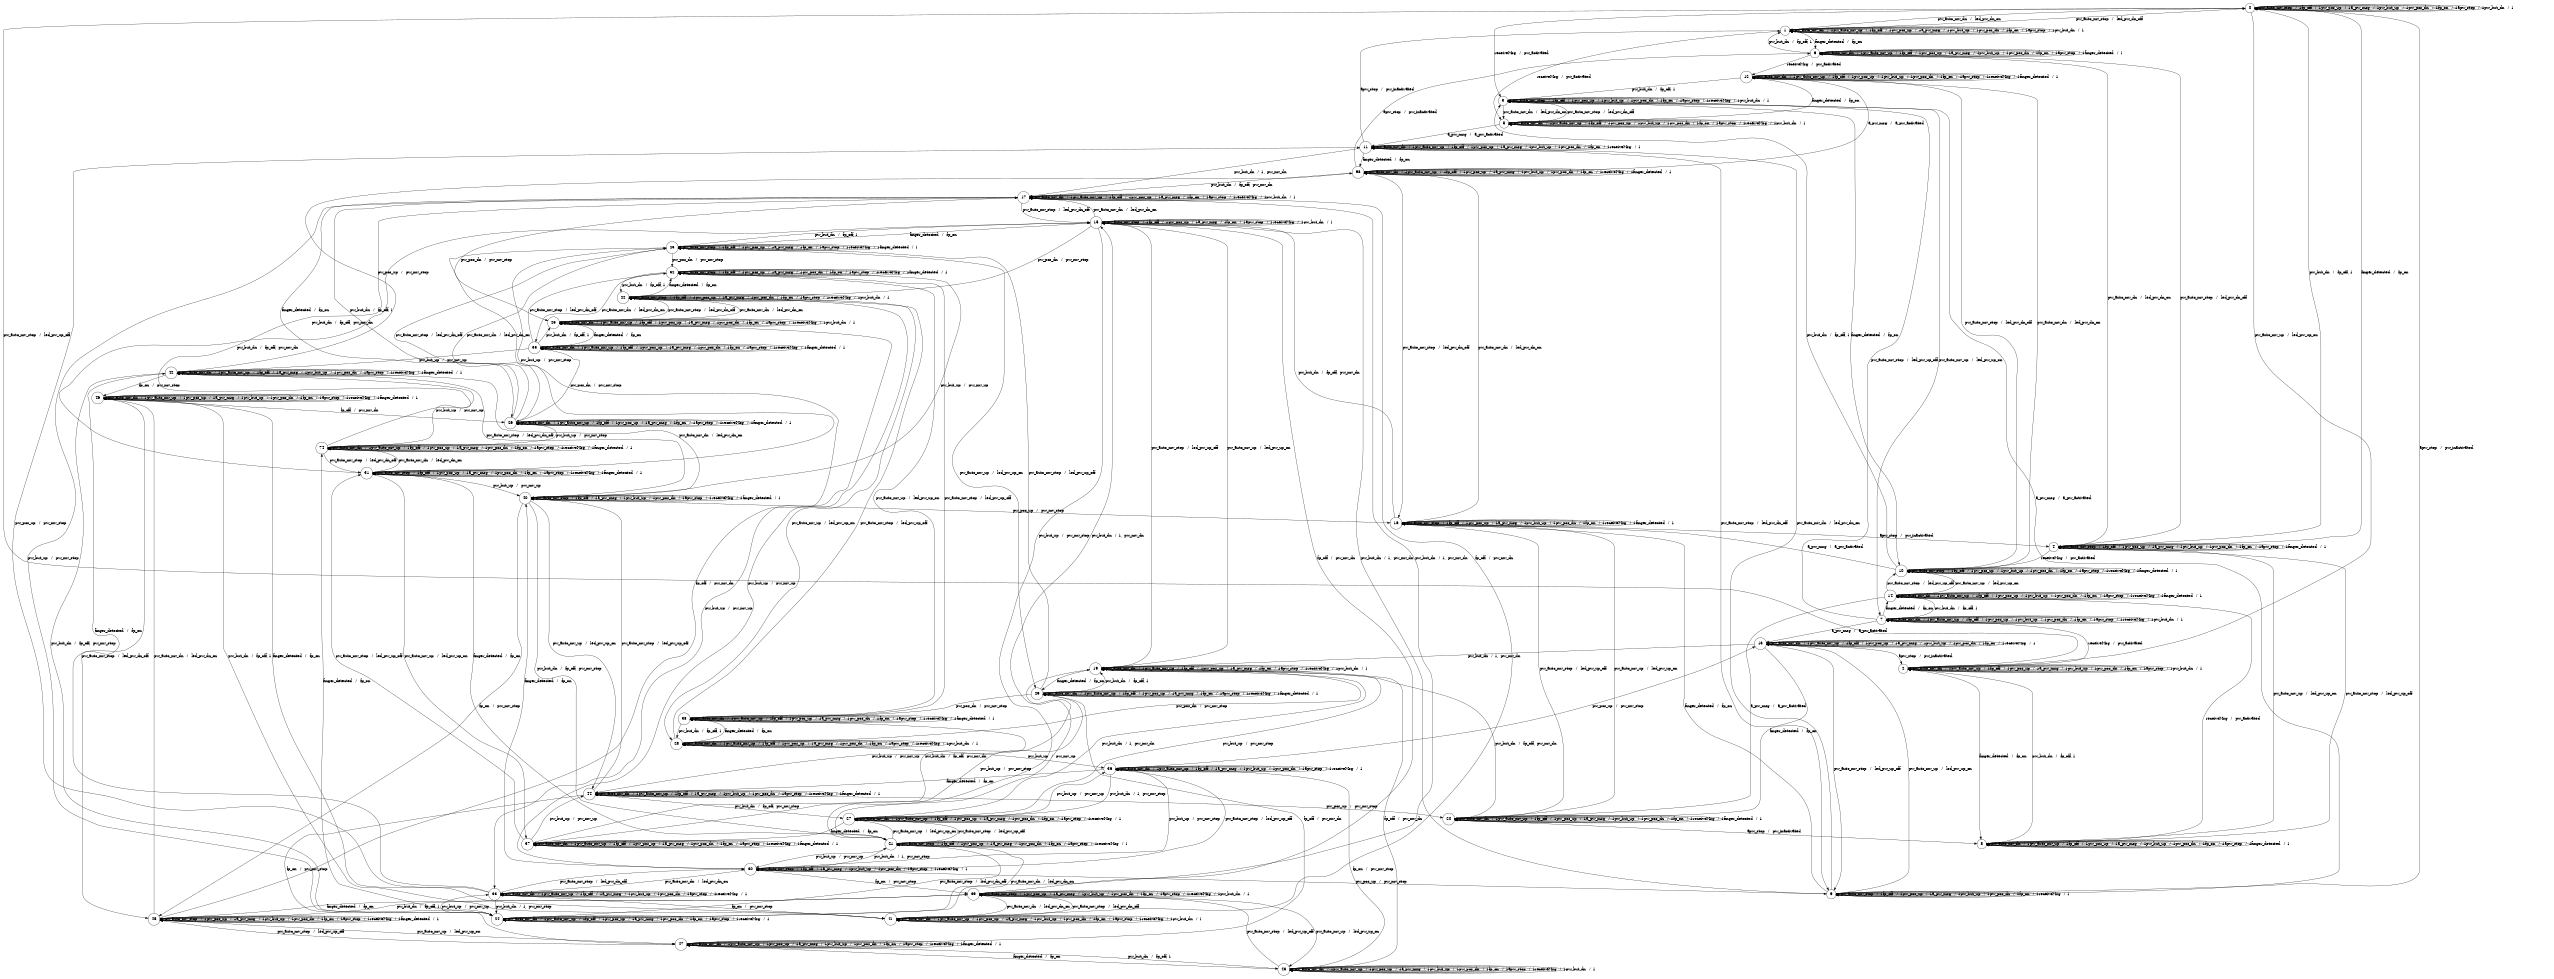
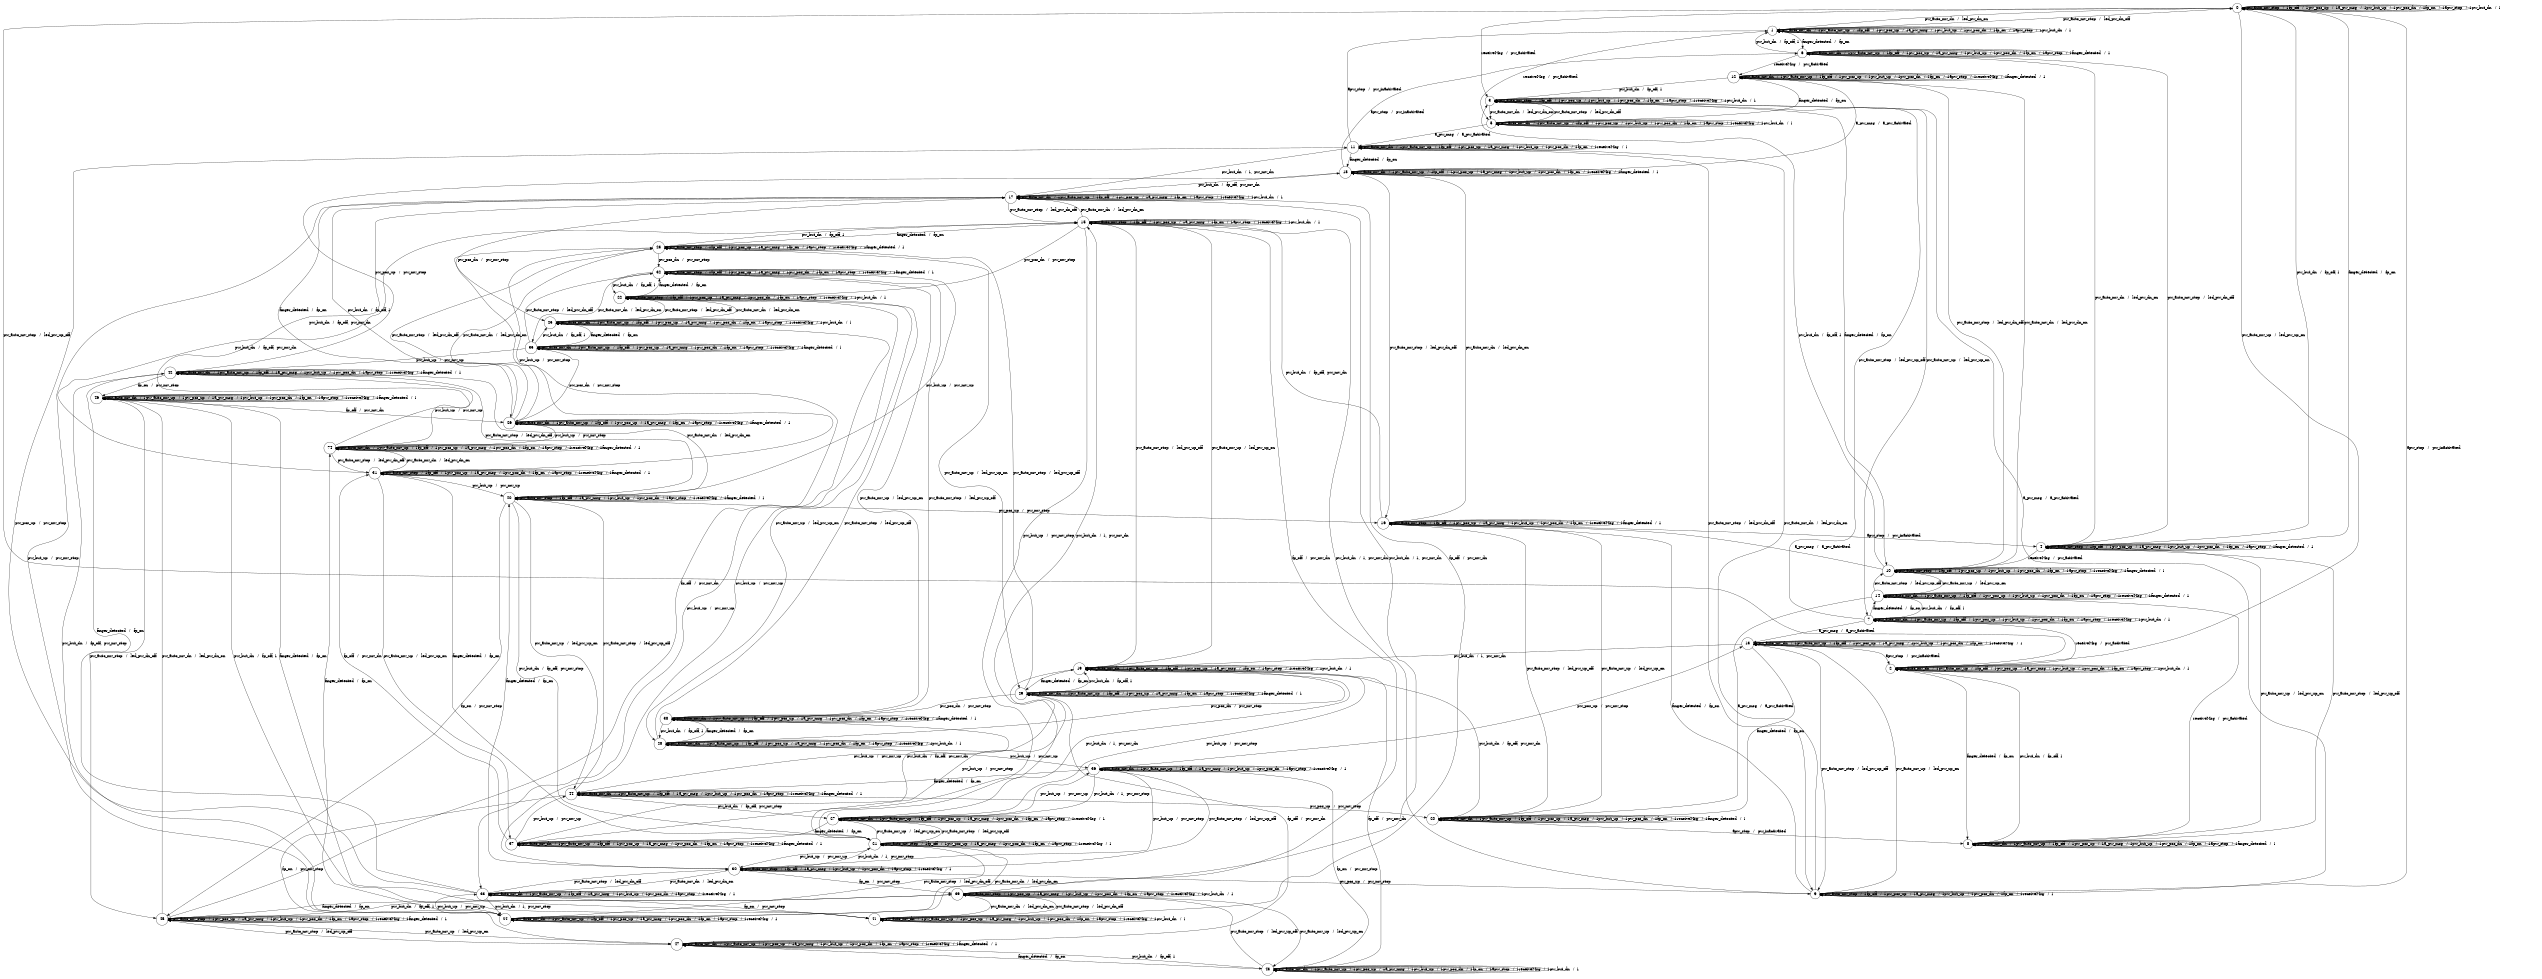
(1358, 172) -> (1345, 172)
(369, 656) -> (362, 656)
